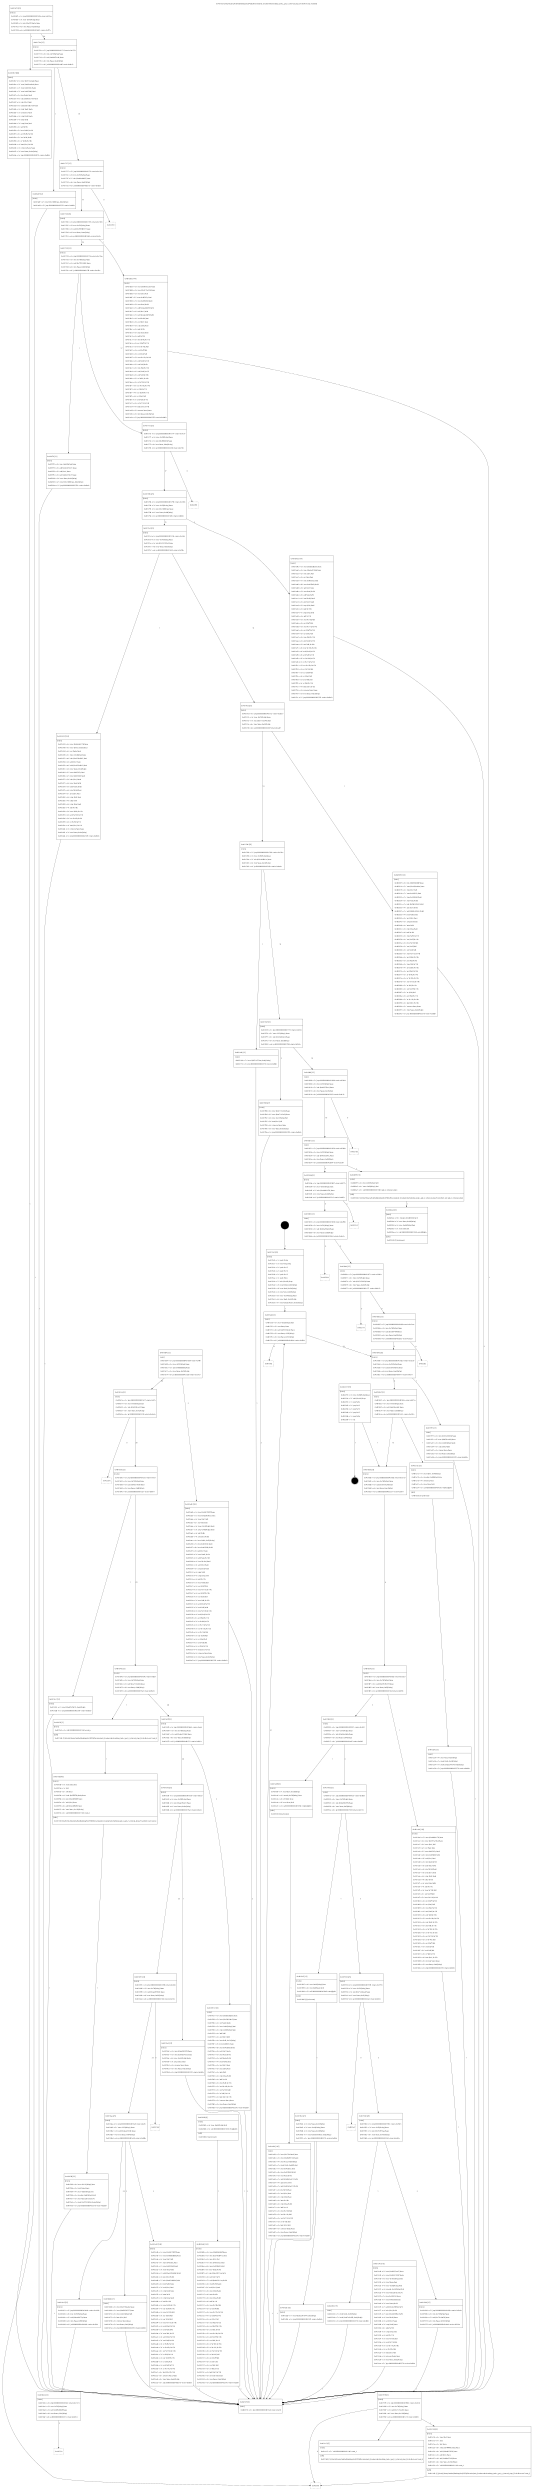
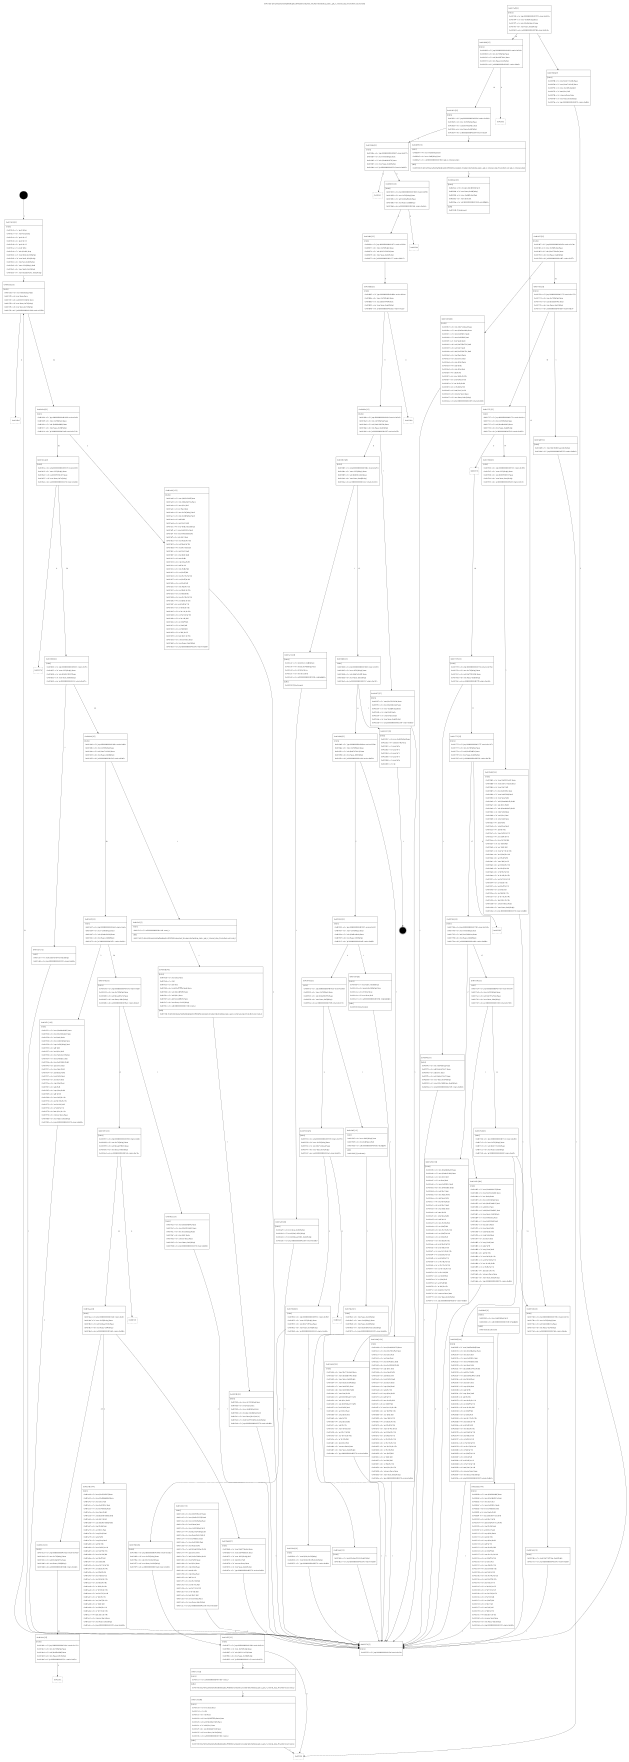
(81, 242) -> (473, 565)
(272, 944) -> (530, 670)
(361, 1328) -> none
(338, 1345) -> (41, 359)
(370, 1444) -> (362, 711)
(427, 2422) -> (243, 1693)
